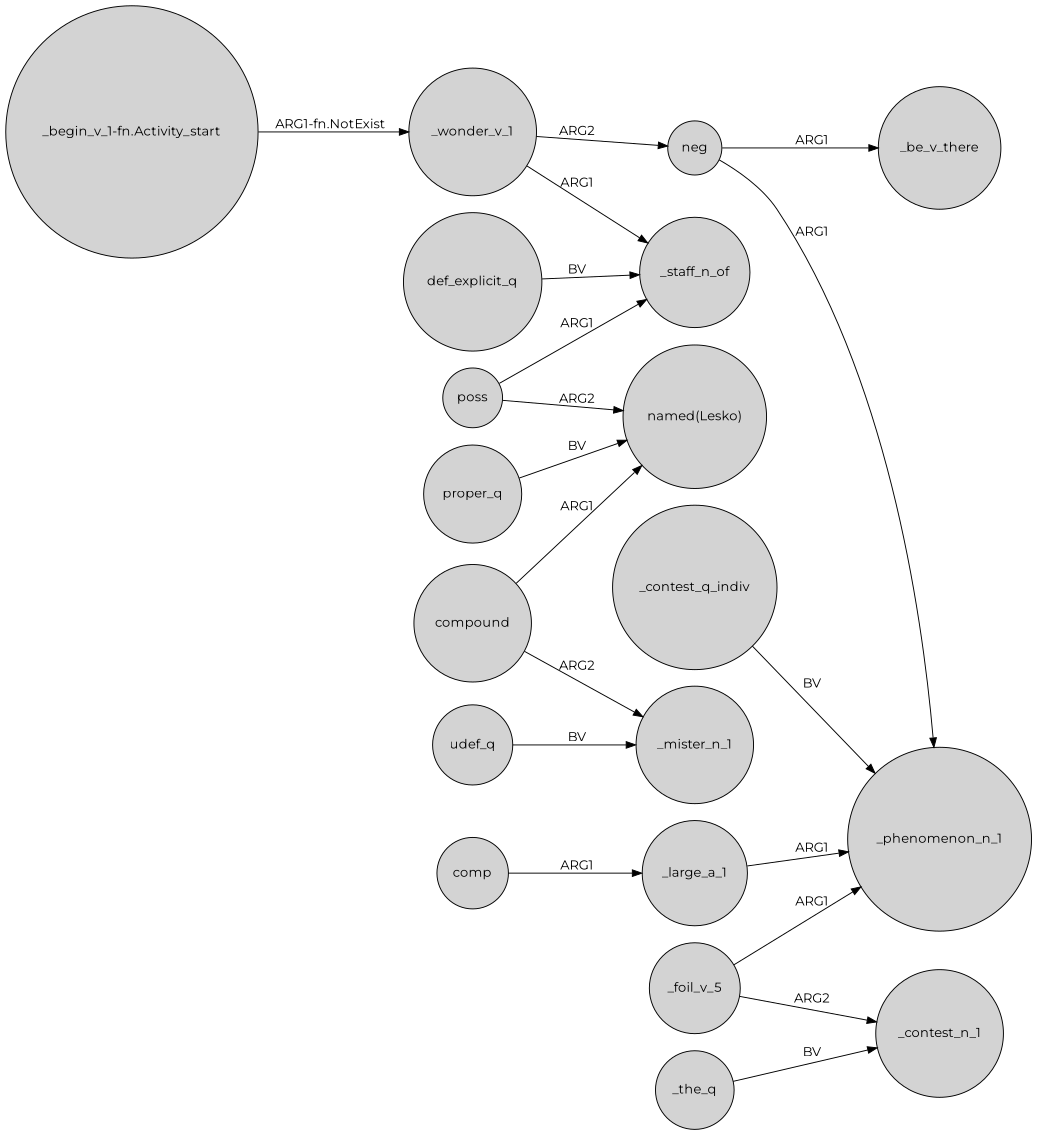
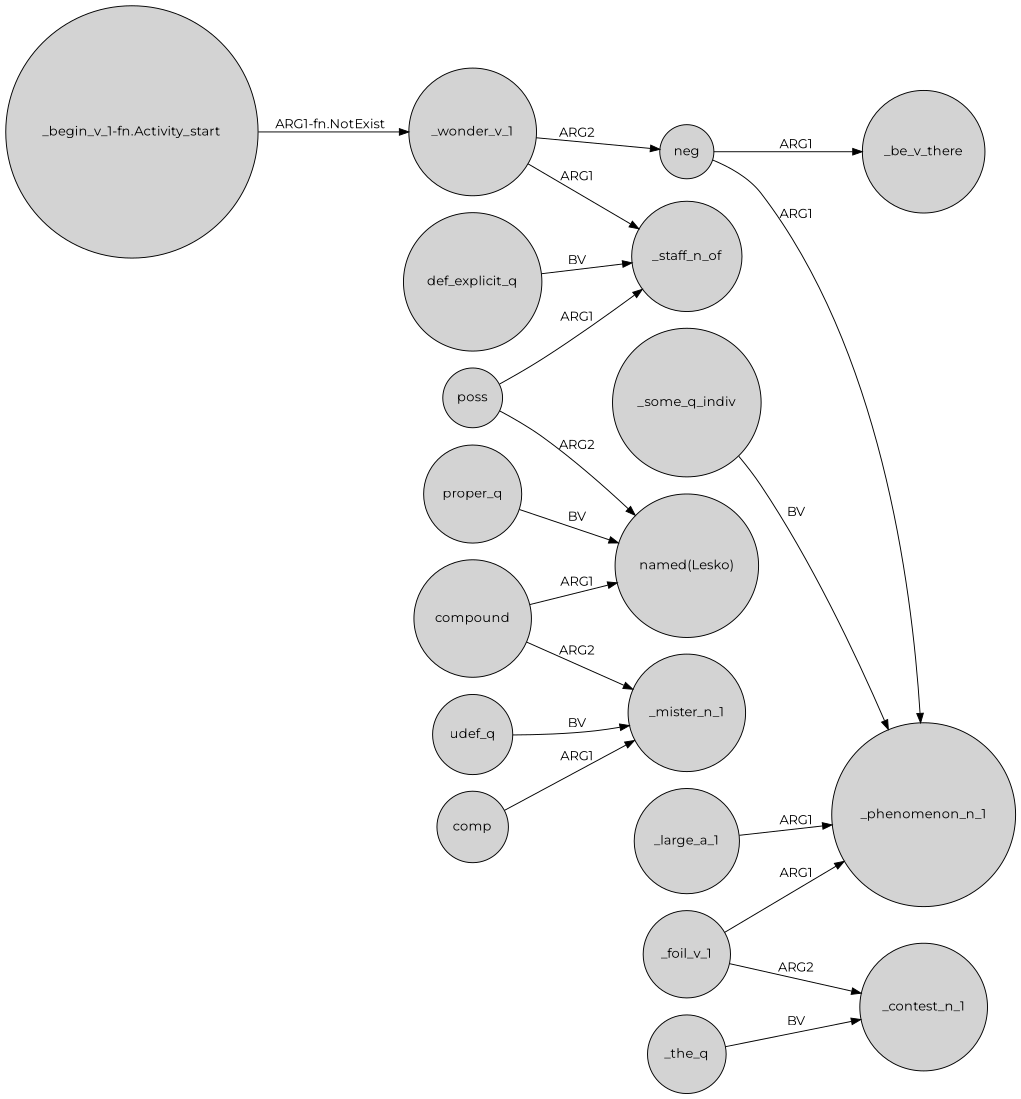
(695, 587) -> (687, 403)
(570, 873) -> (565, 778)
(695, 988) -> (687, 954)
